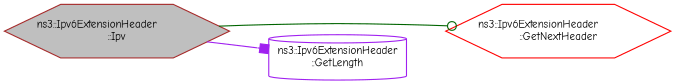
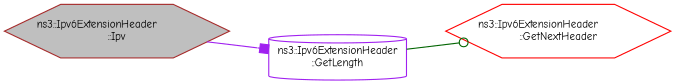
(333, 24) -> (433, 46)
